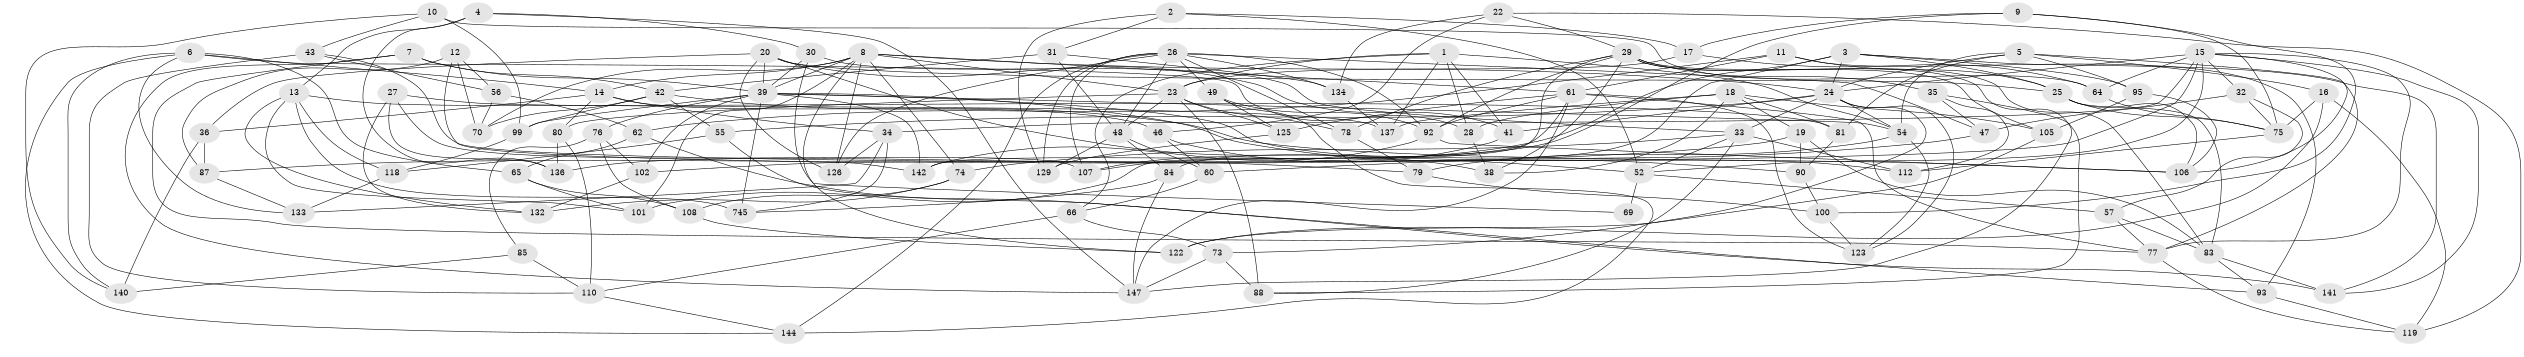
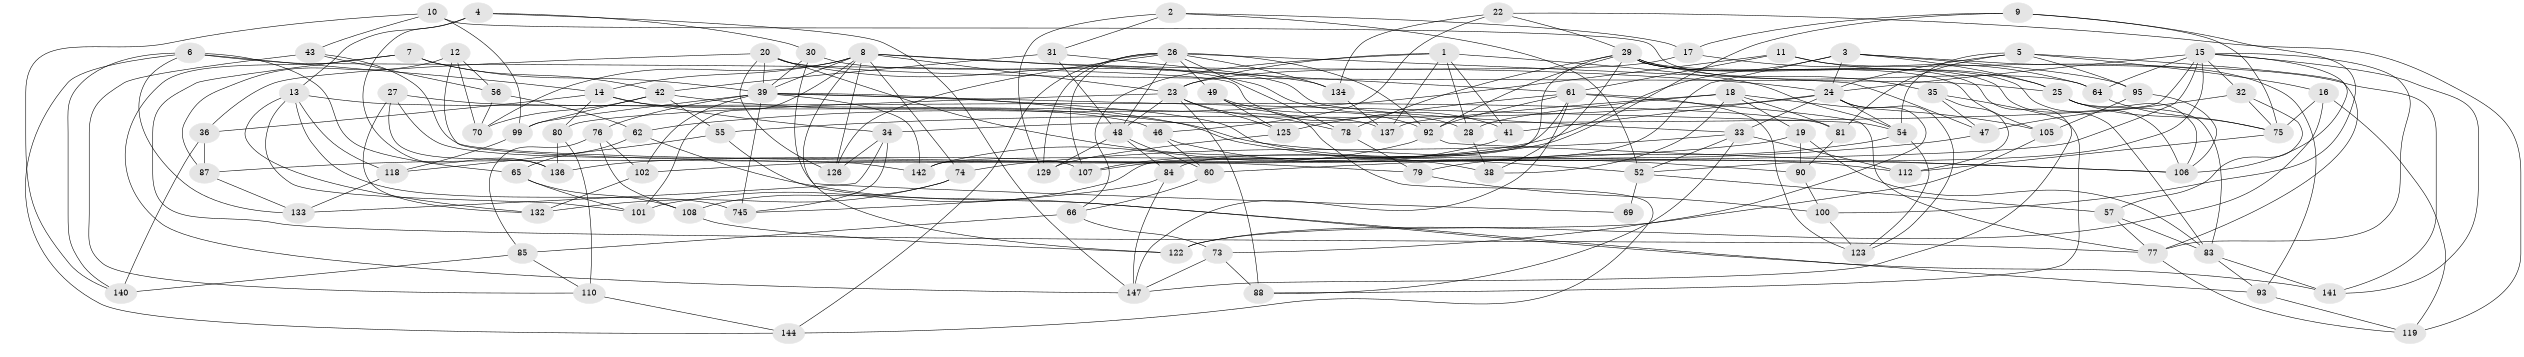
none -> (2010, 82)
(831, 253) -> (823, 232)
